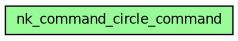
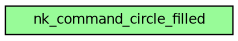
(119, 20) -> (119, 20)
